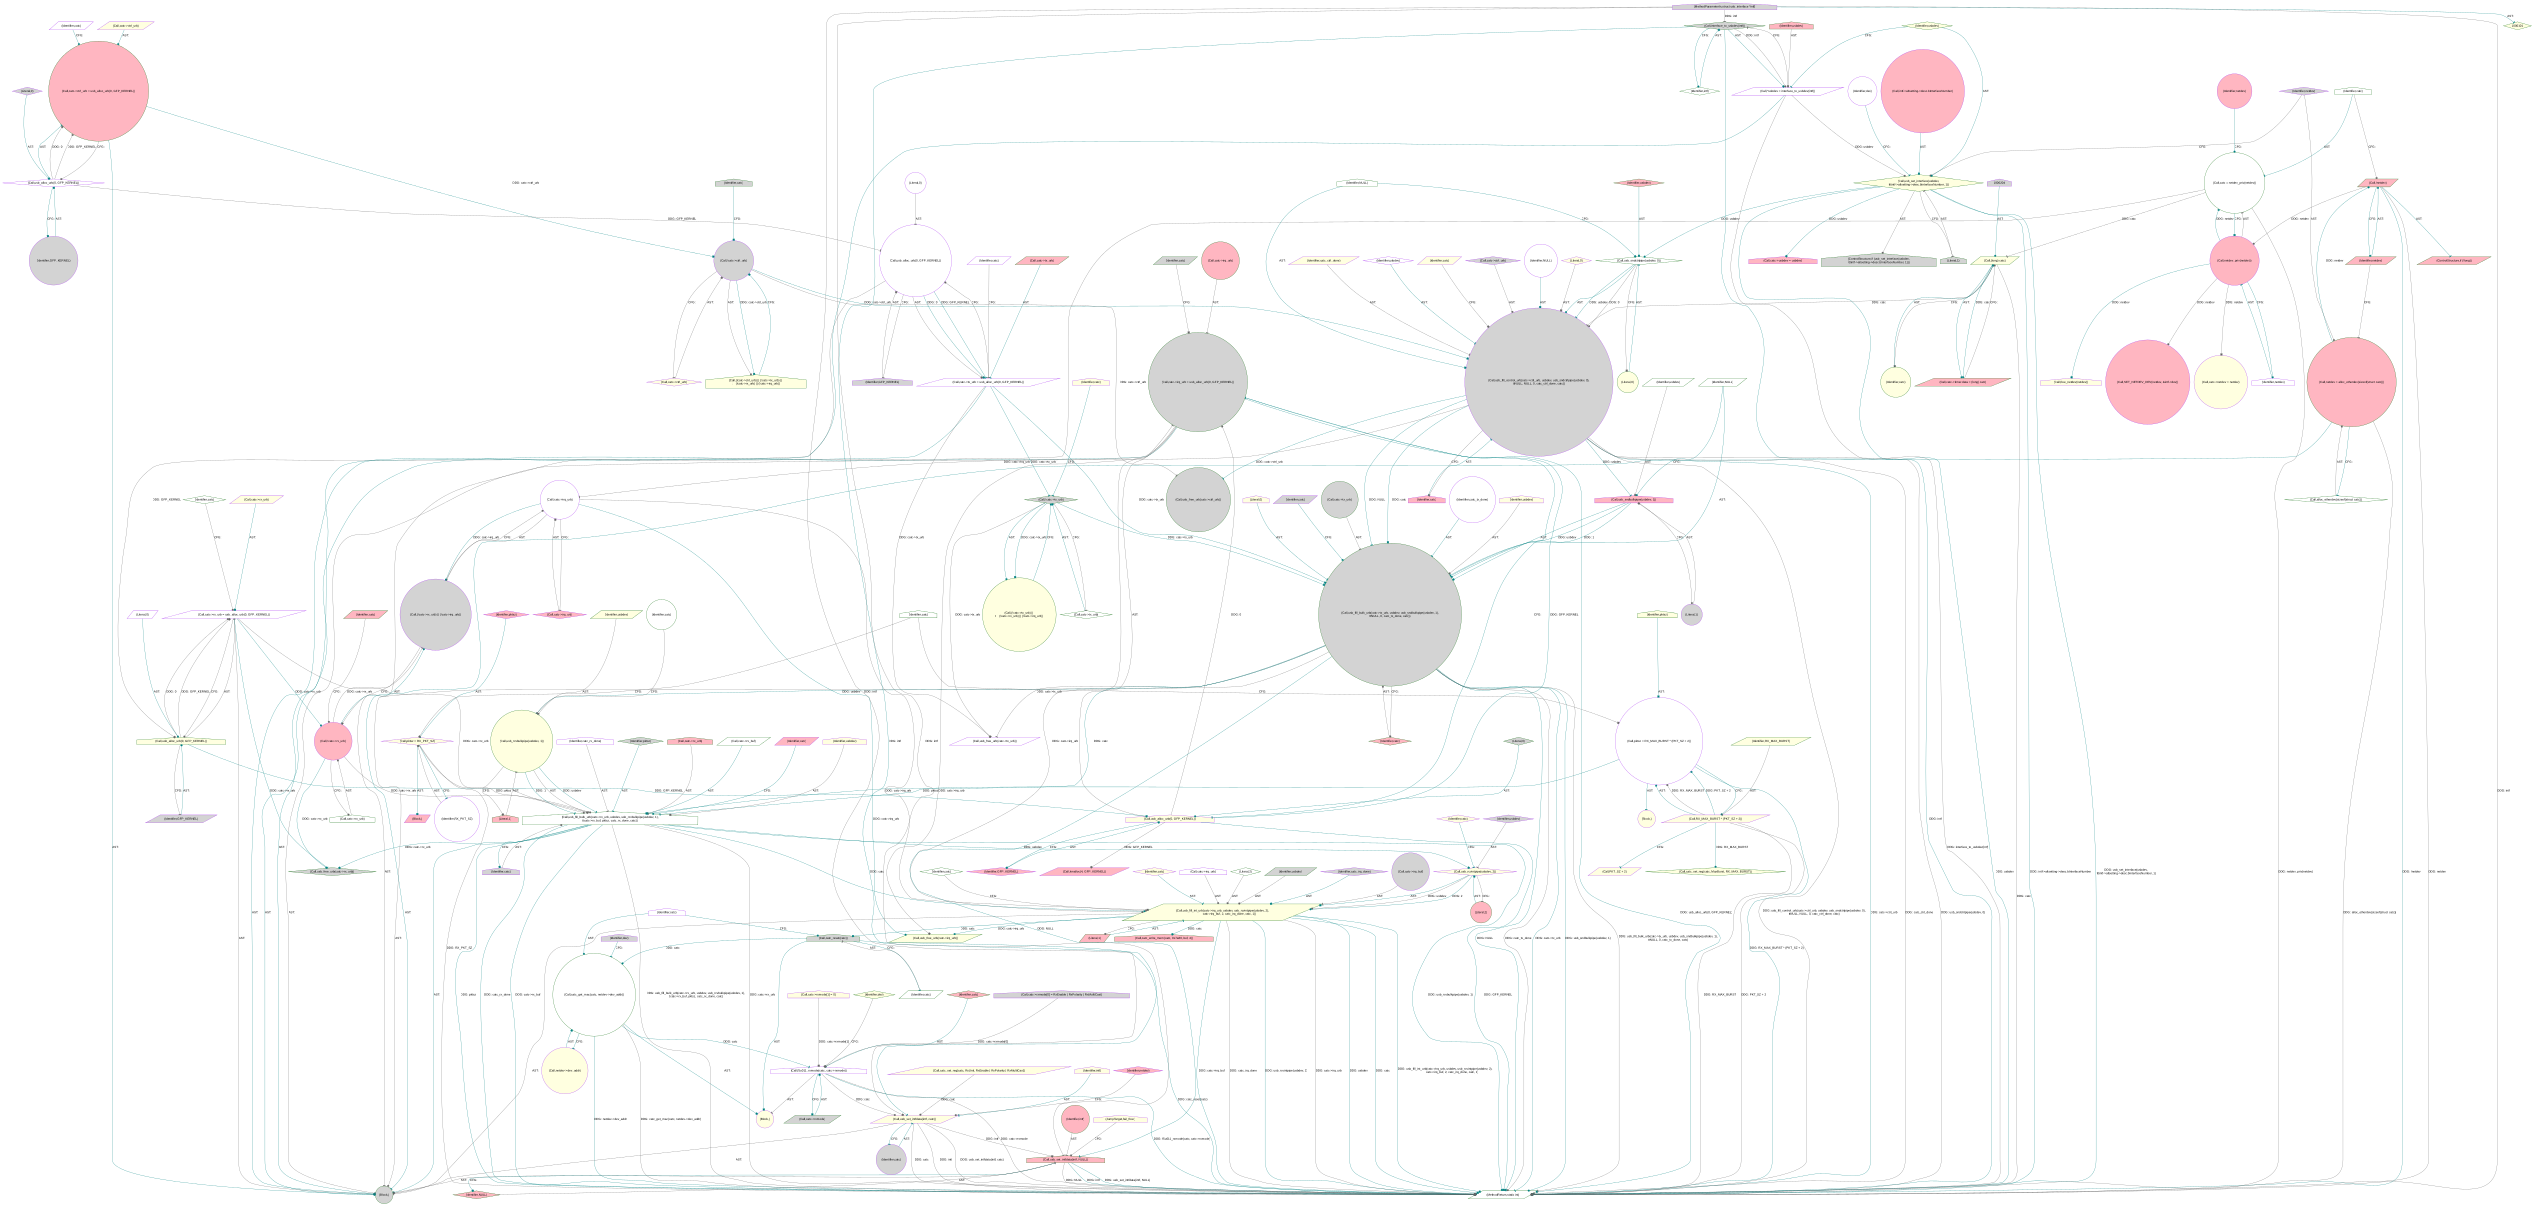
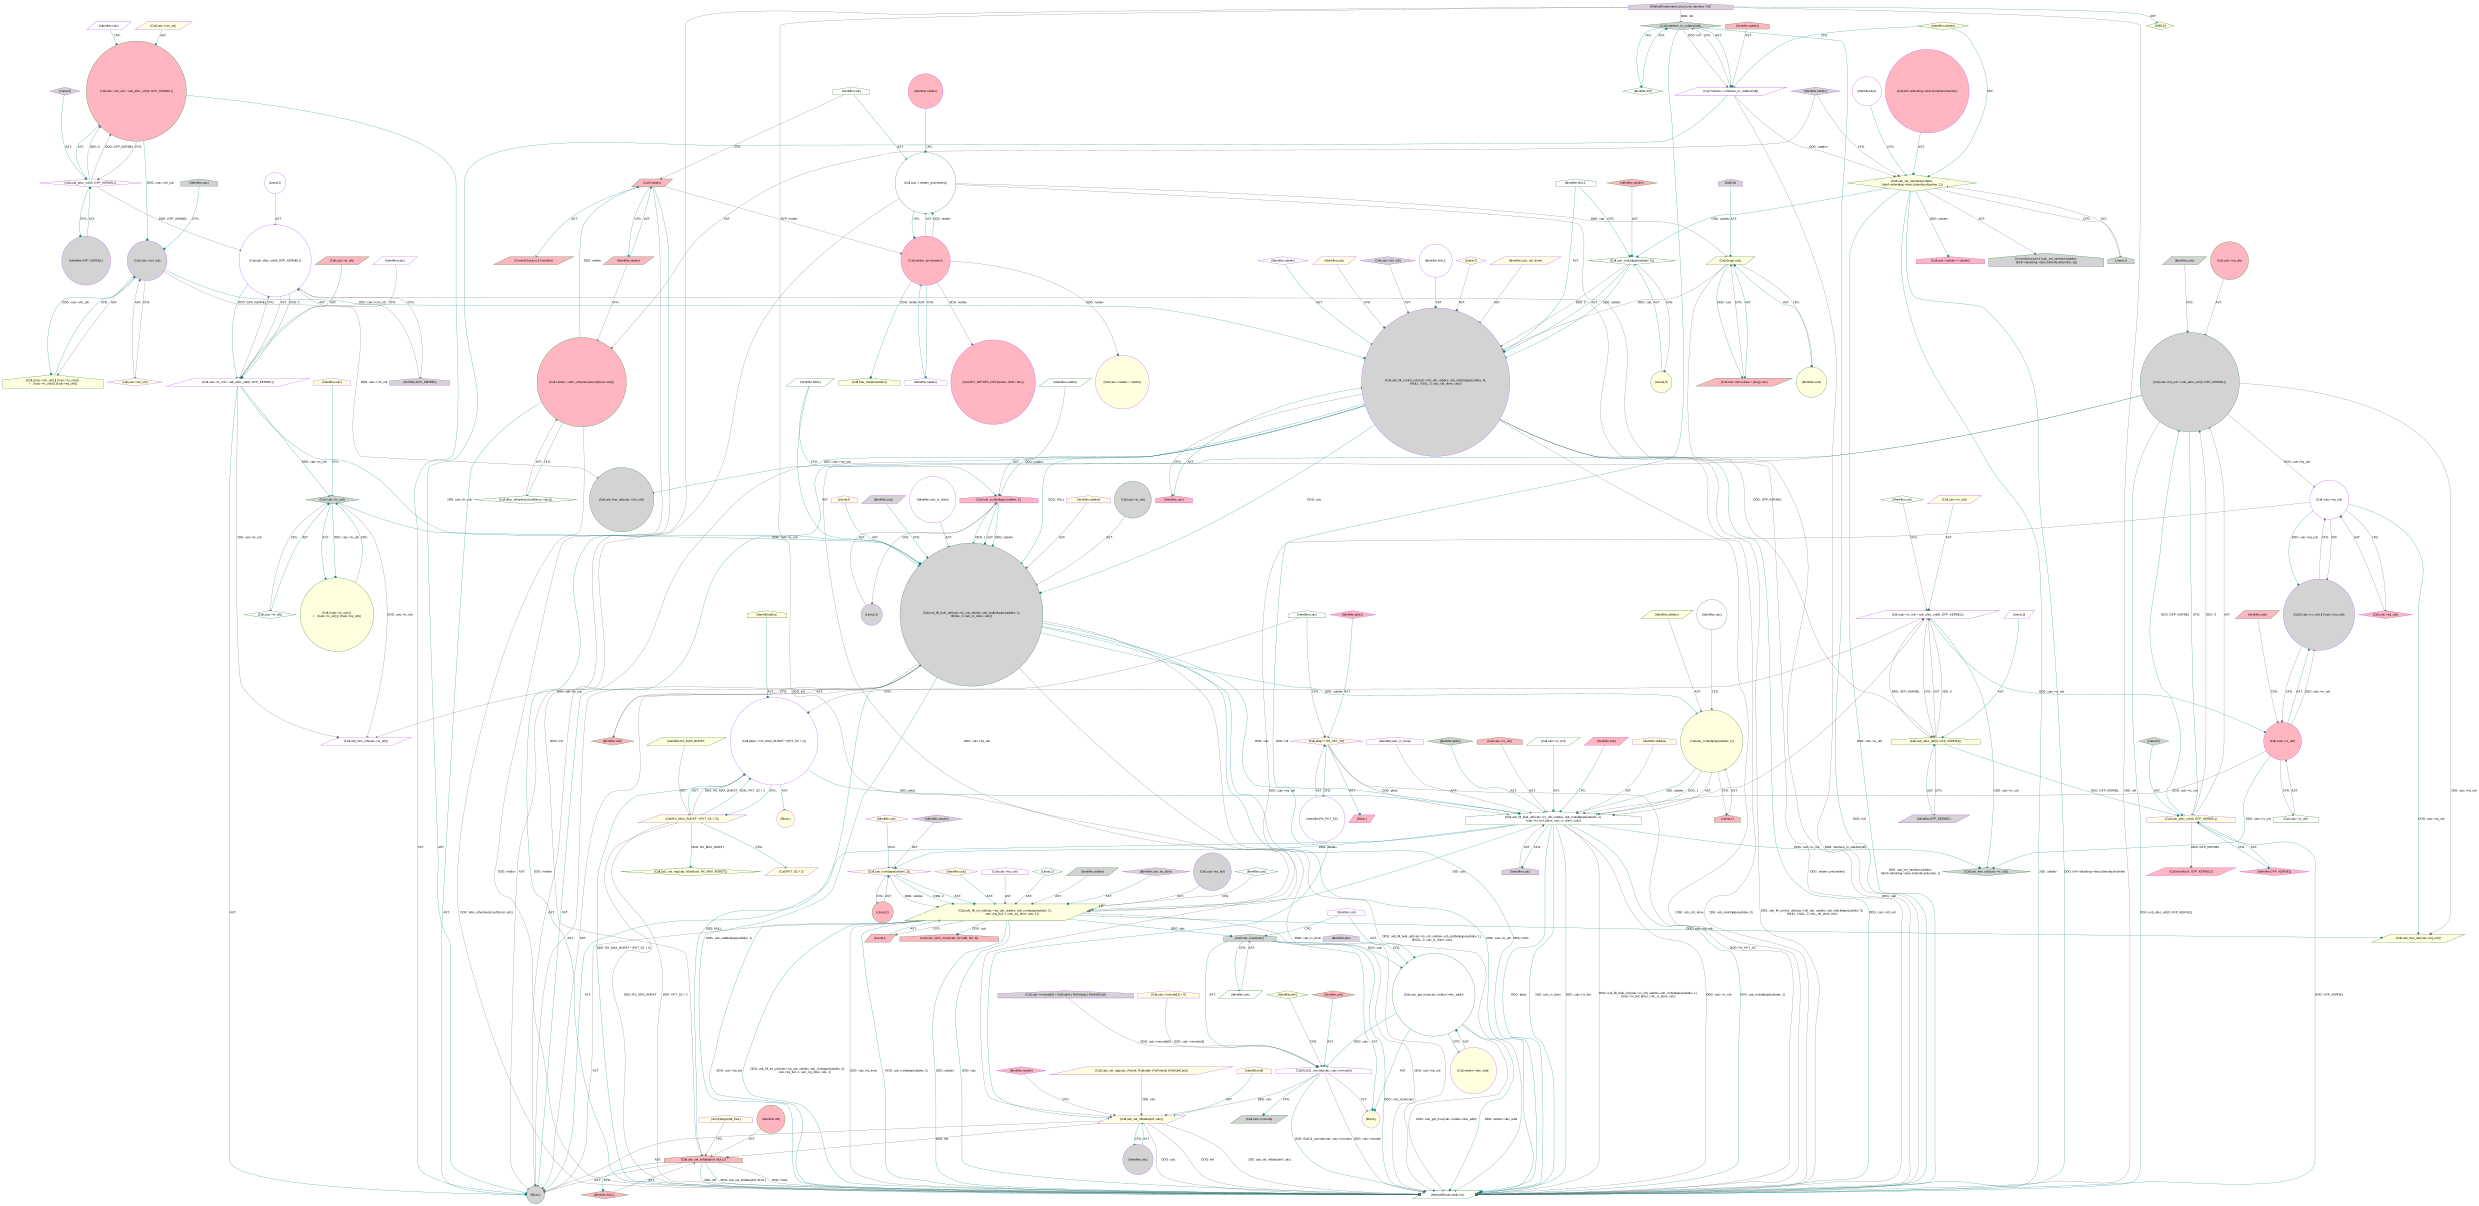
(2300, 219) -> (789, 219)
(2454, 261) -> (534, 261)
(2071, 382) -> (869, 382)
(821, 1096) -> (1212, 1039)
